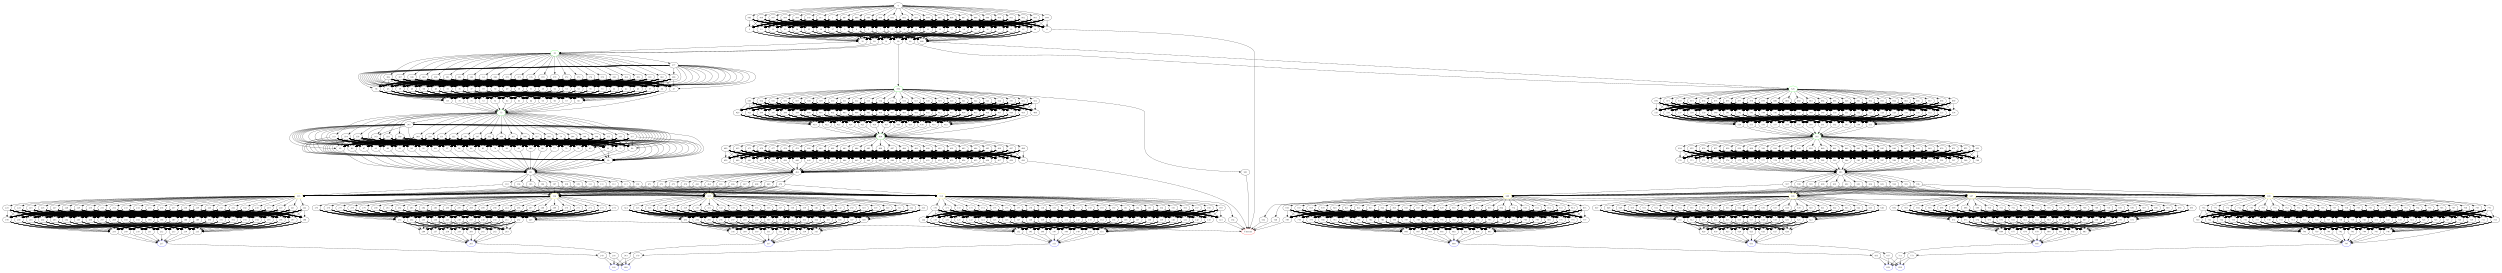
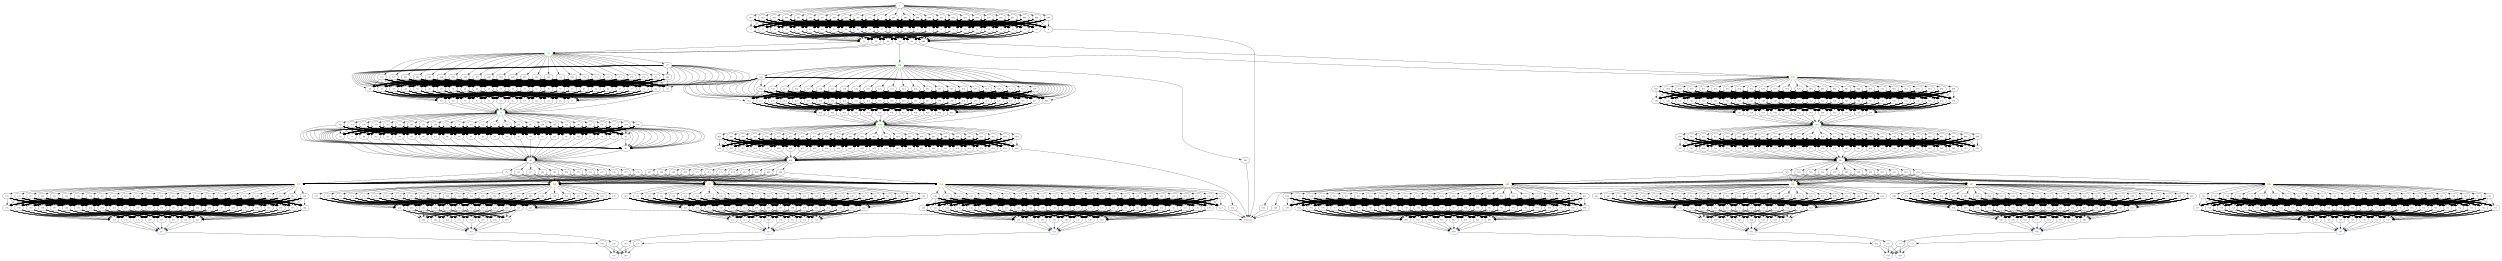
(809, 29) -> (858, 29)
(886, 107) -> (761, 82)
(393, 130) -> (482, 131)
(2417, 236) -> (2364, 213)
